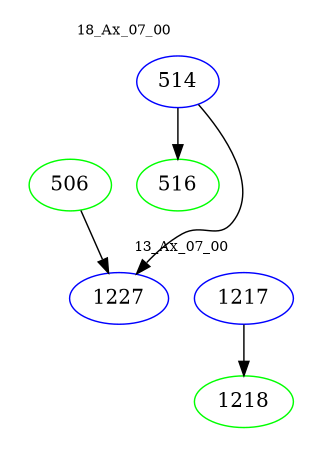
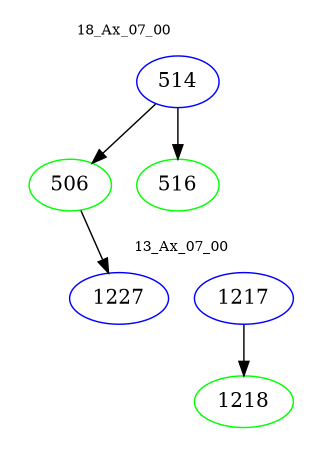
(240, 208) -> (129, 129)
